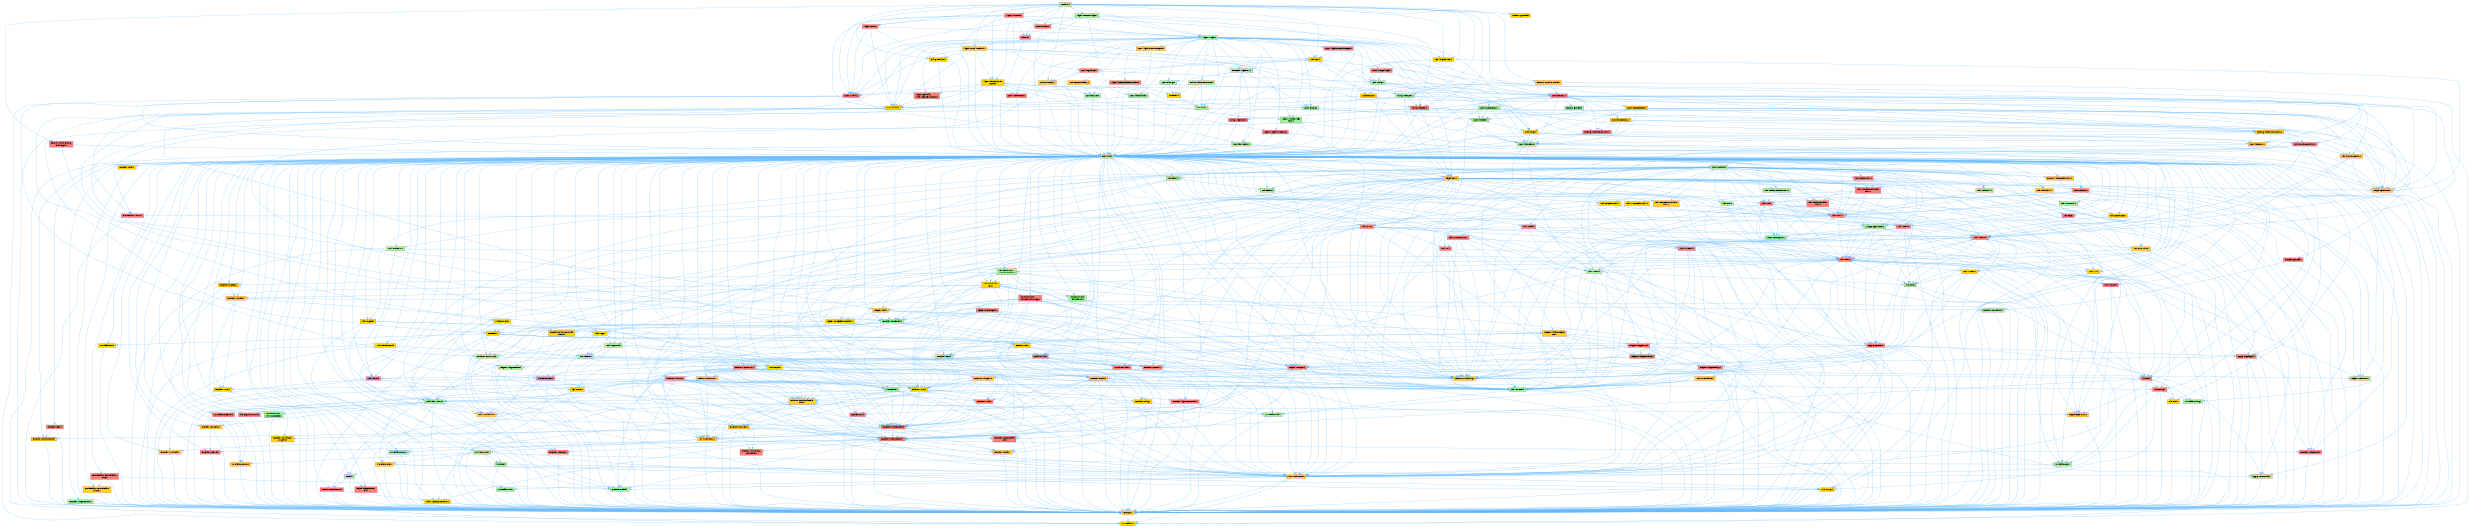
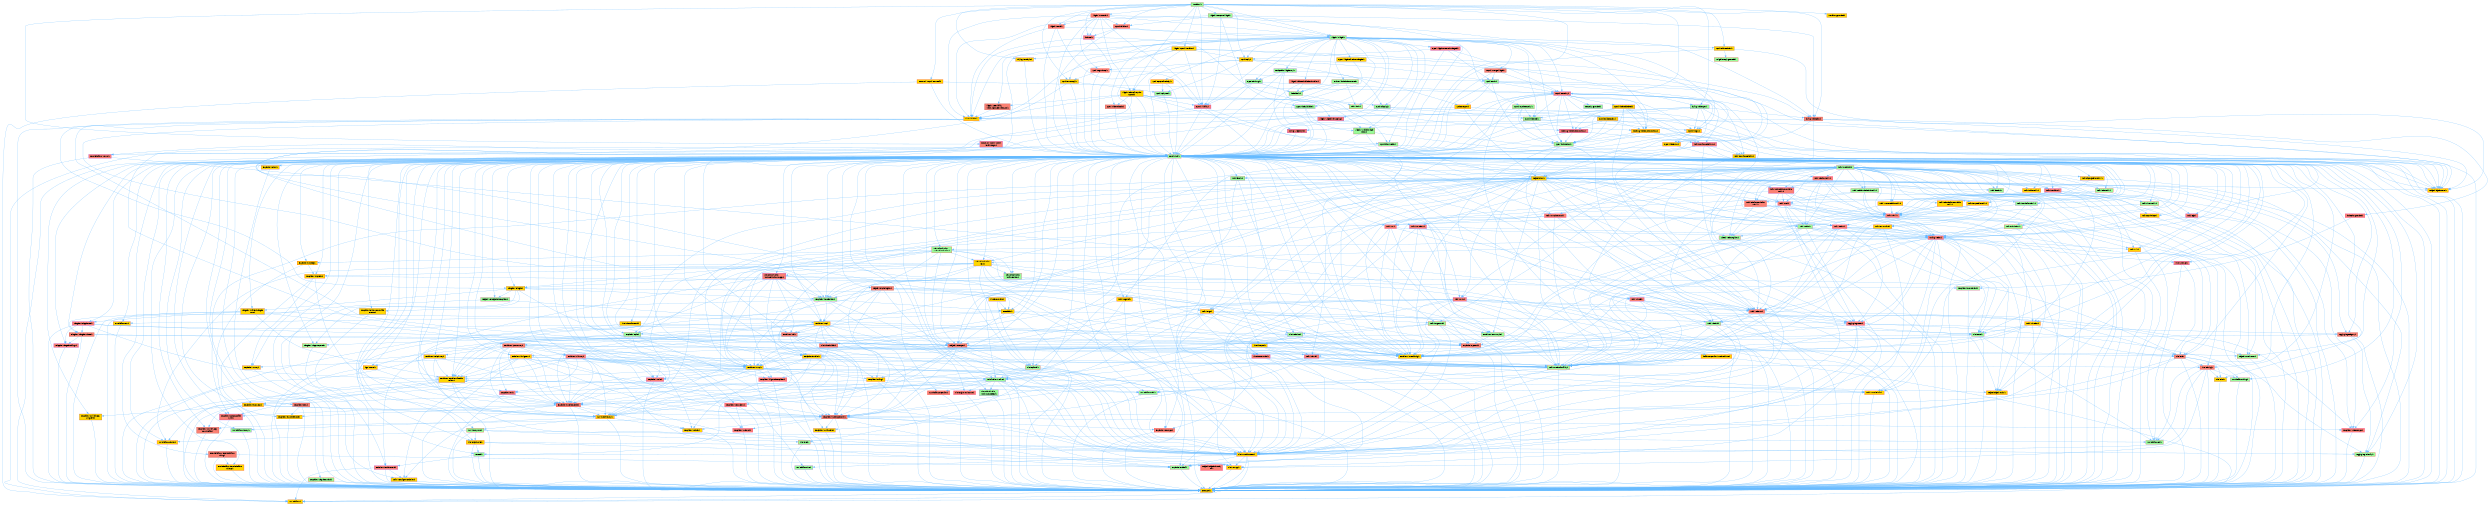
(1443, 60) -> (1724, 48)
none -> (1726, 60)
(1378, 83) -> (1492, 82)
(1174, 96) -> (1296, 94)
(61, 144) -> (991, 144)
(2060, 178) -> (2092, 178)
(2081, 190) -> (2053, 190)
(1727, 204) -> (2026, 204)
(1367, 227) -> (1460, 299)
(1875, 227) -> (1805, 227)
(2059, 243) -> (1827, 275)
(1845, 260) -> (1936, 238)
(881, 310) -> (516, 288)
(840, 321) -> (495, 299)
(600, 333) -> (1207, 311)
(1705, 378) -> (1716, 356)
(1518, 390) -> (1558, 368)
(211, 427) -> (736, 405)
(2262, 476) -> (2365, 454)
